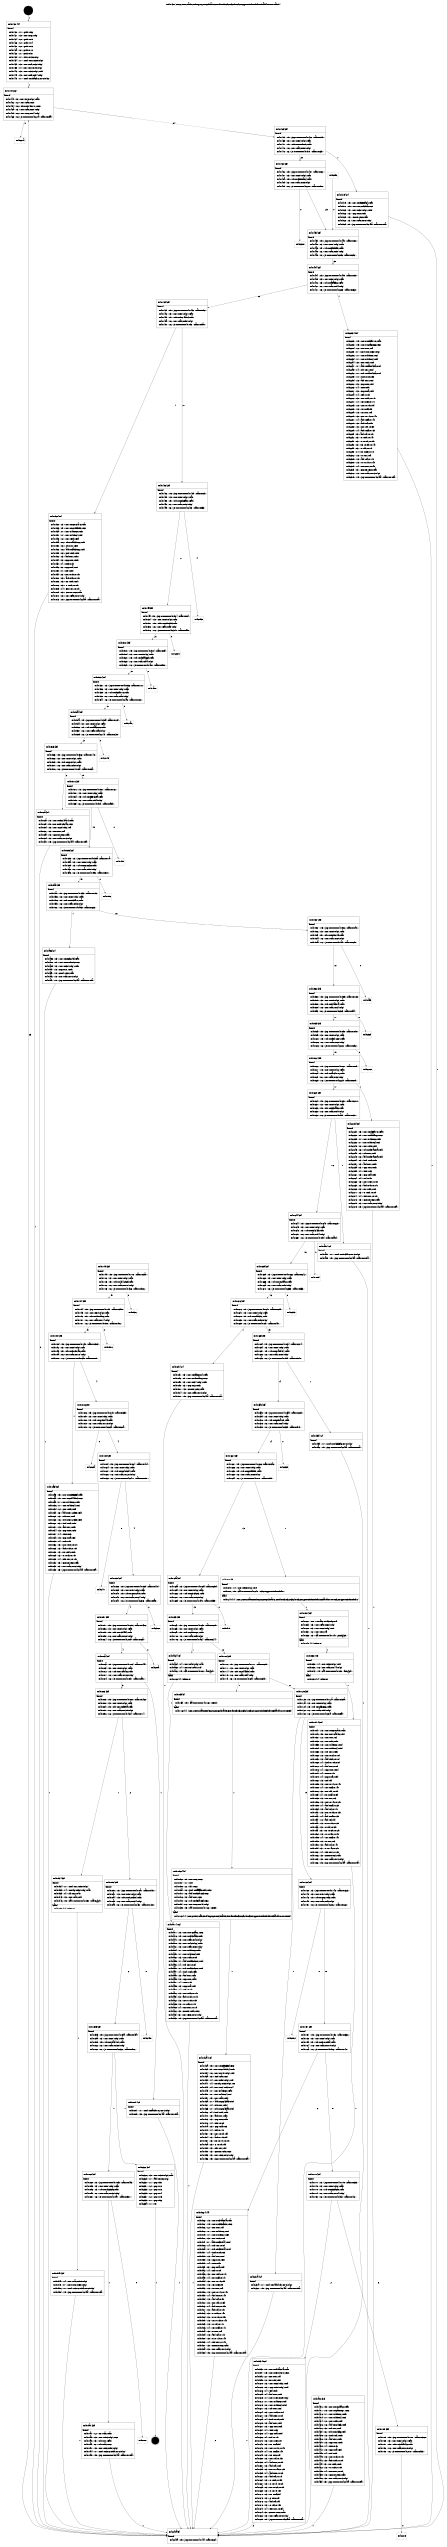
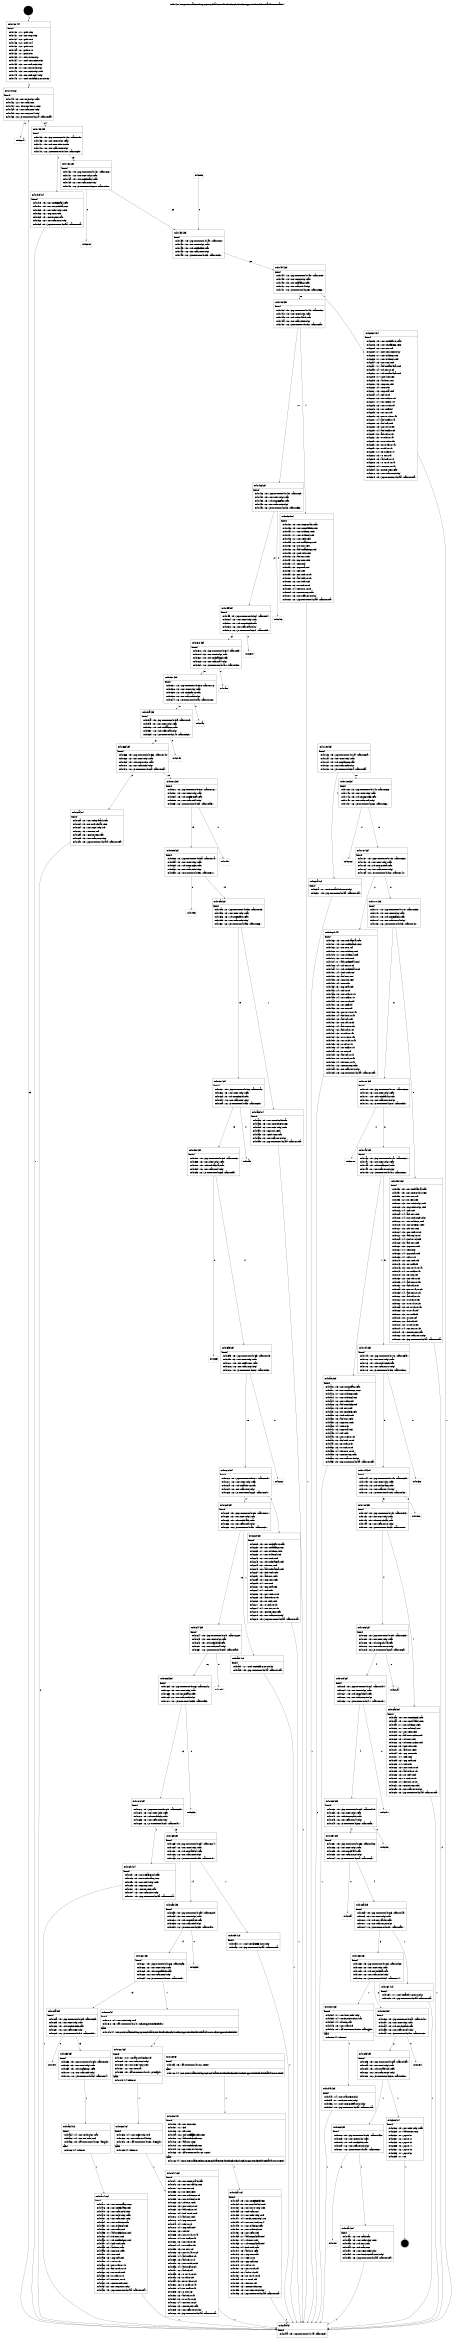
none -> (384, 1162)
(243, 1668) -> none
